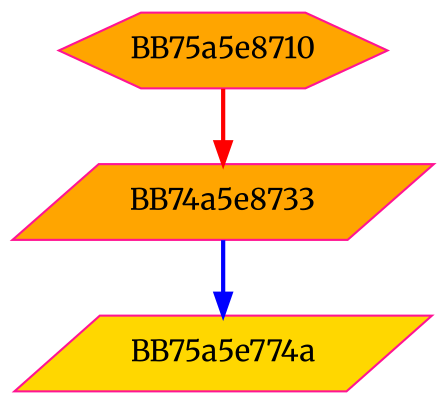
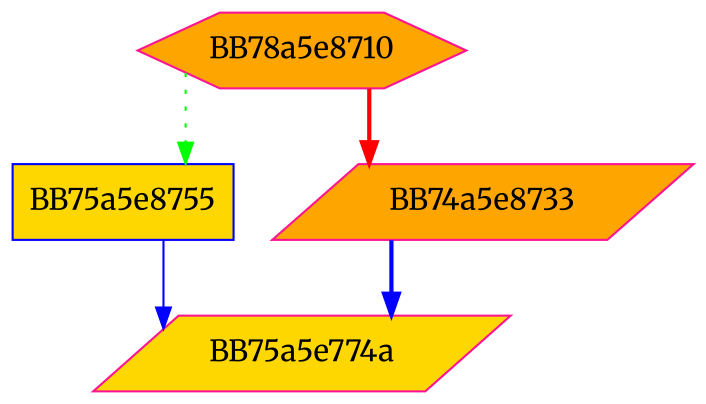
(223, 50) -> (302, 50)
none -> (123, 202)
